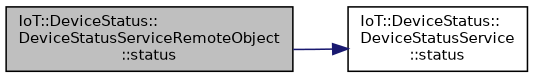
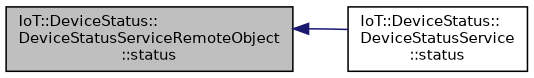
(313, 49) -> (329, 29)
